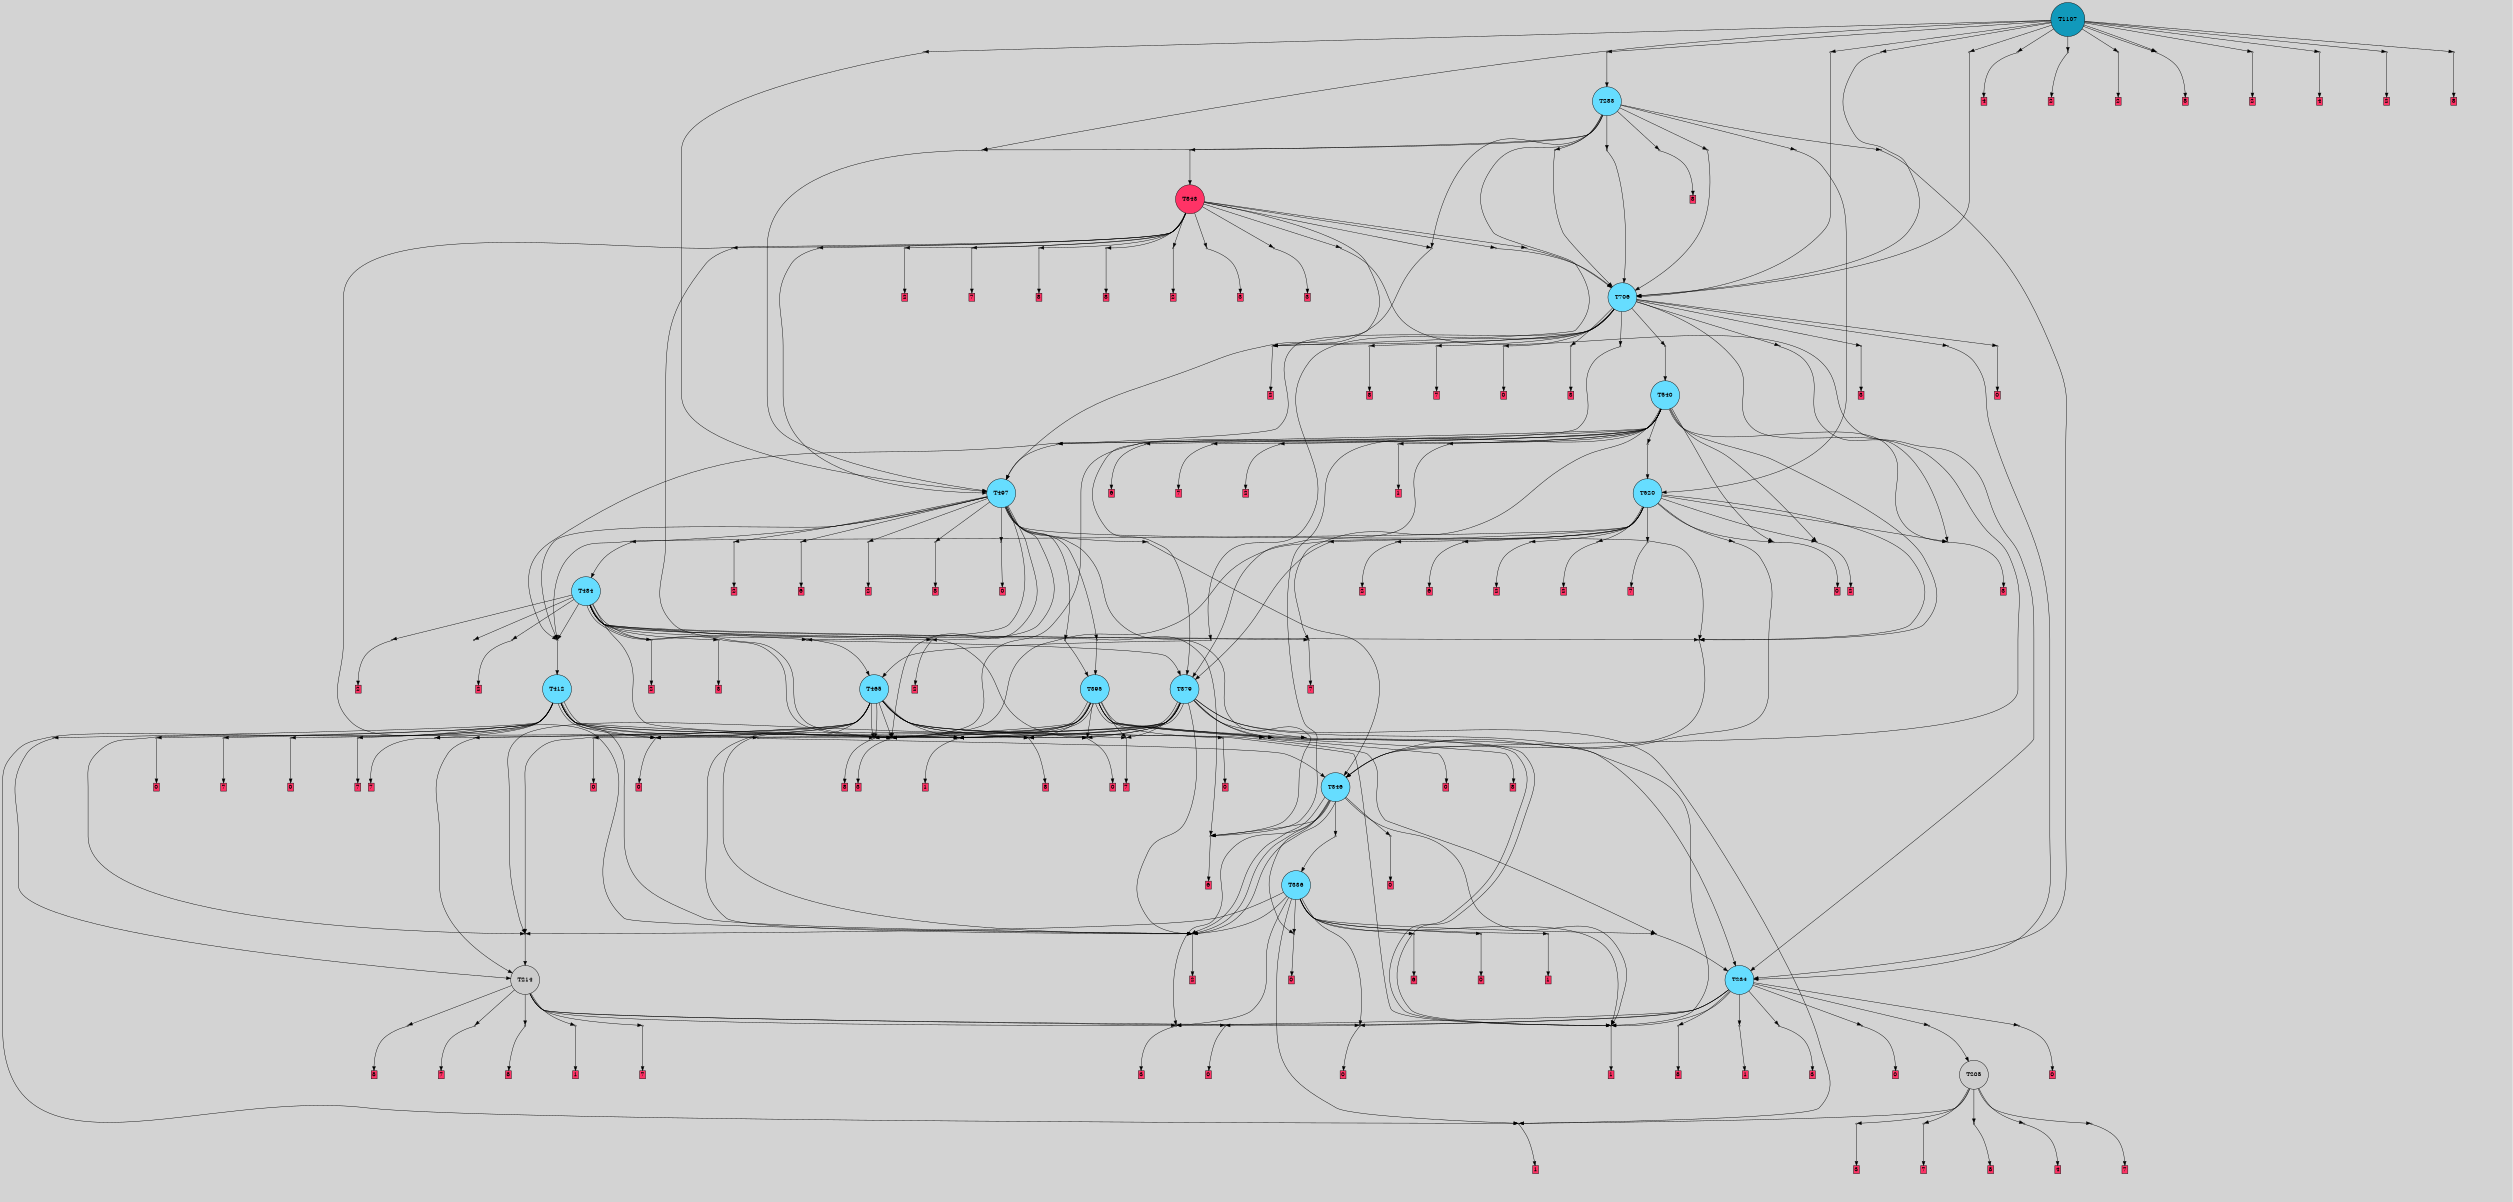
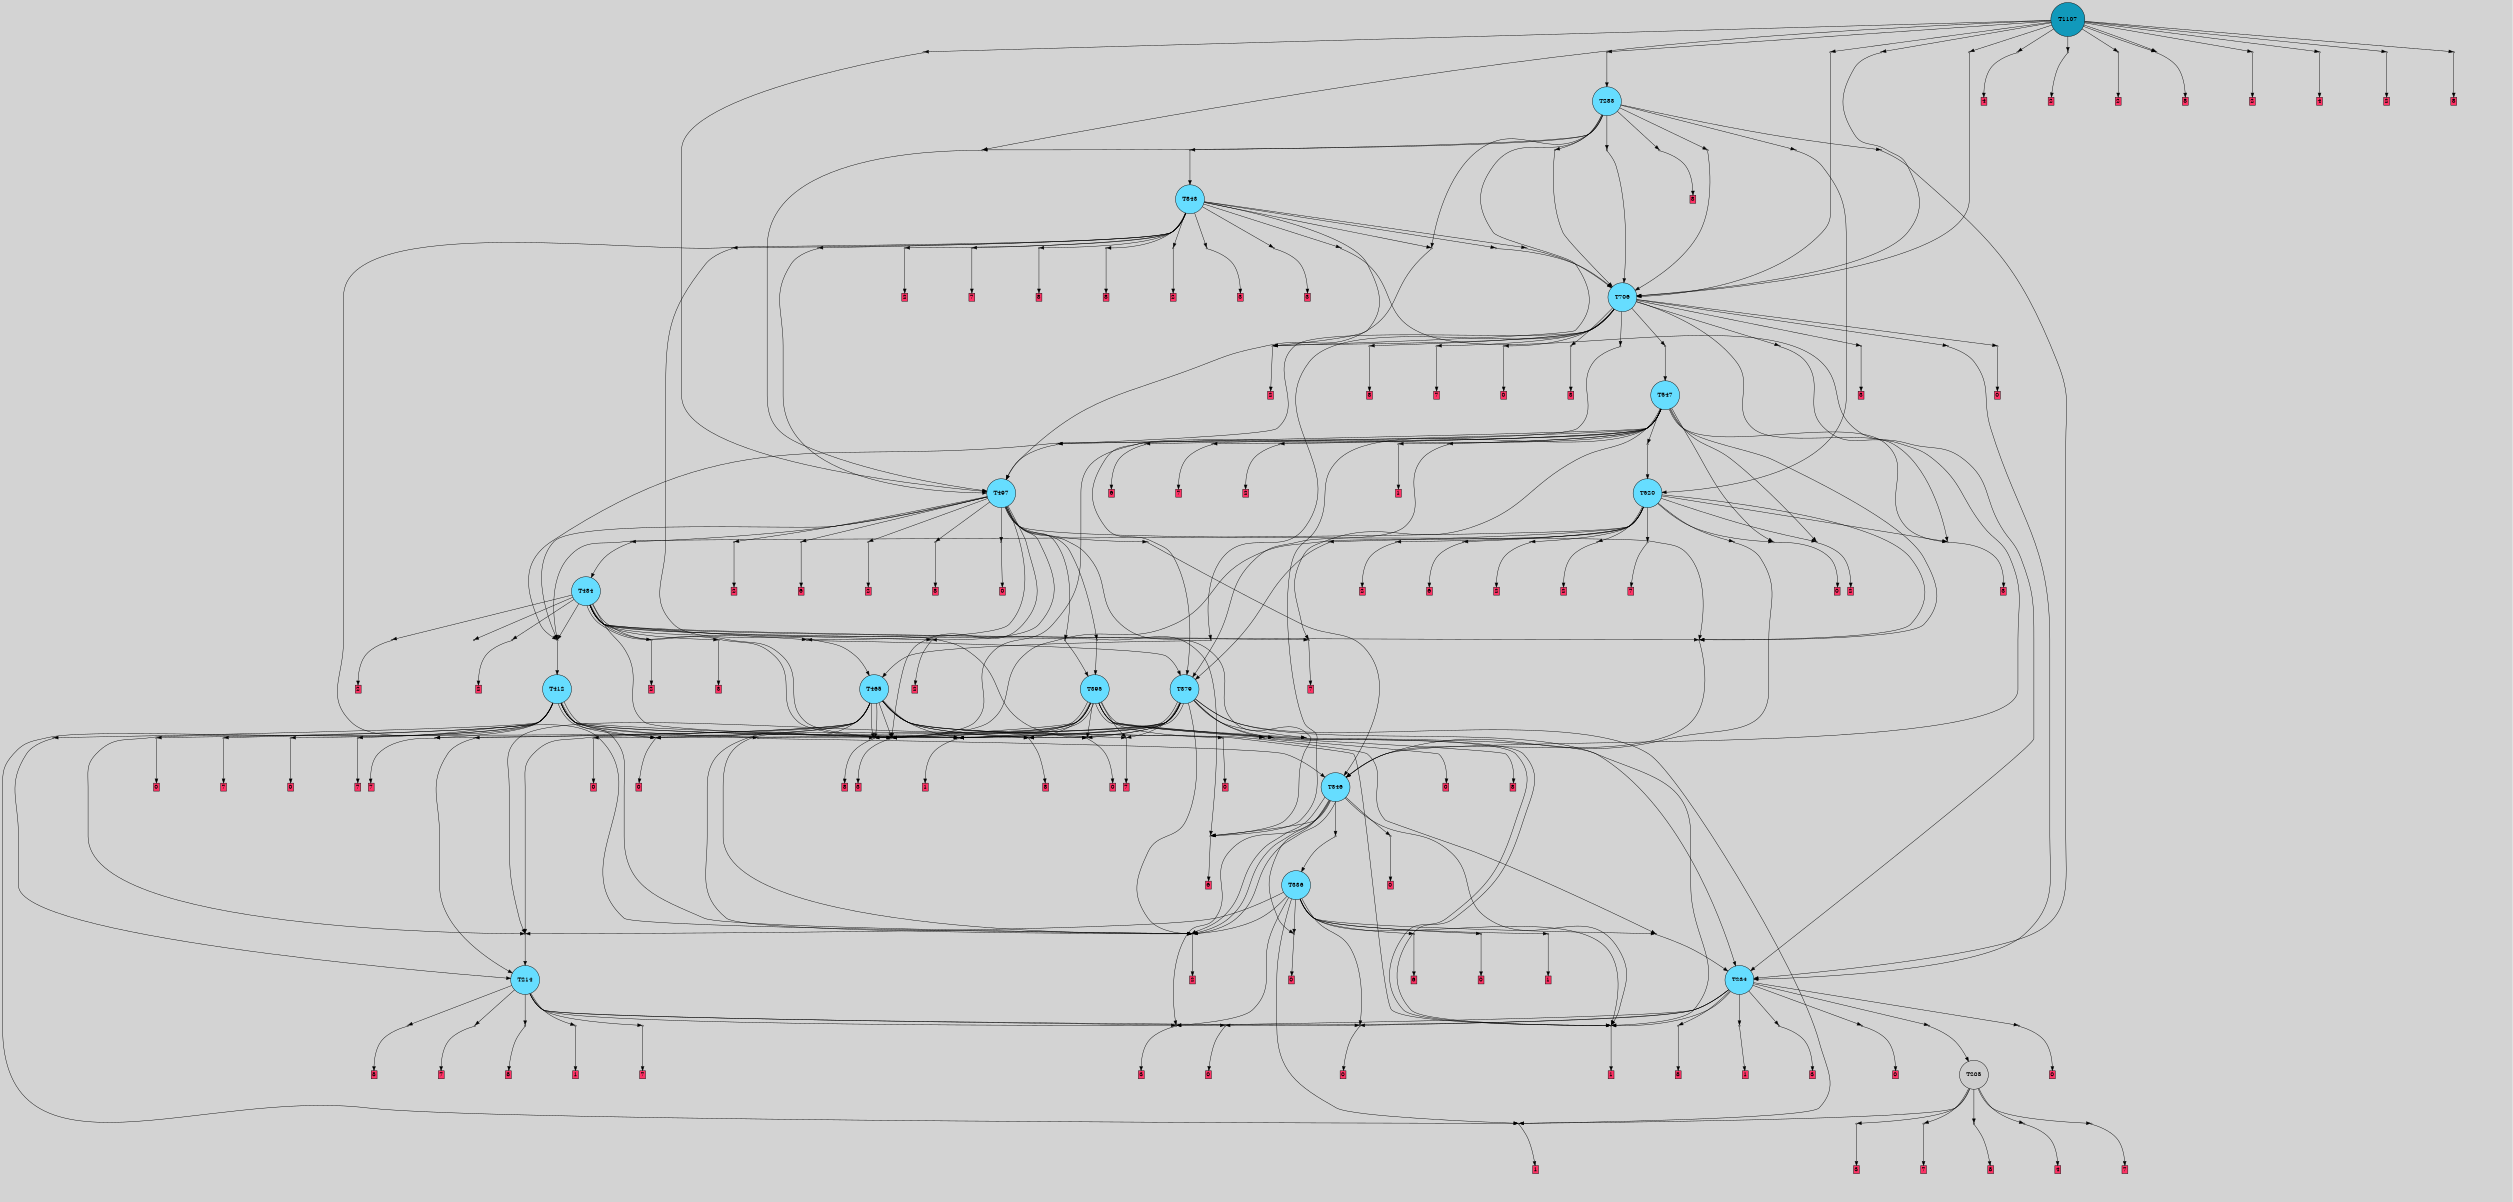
(1190, 199) -> (1190, 199)
(1665, 395) -> (1665, 395)
(525, 980) -> (525, 980)
